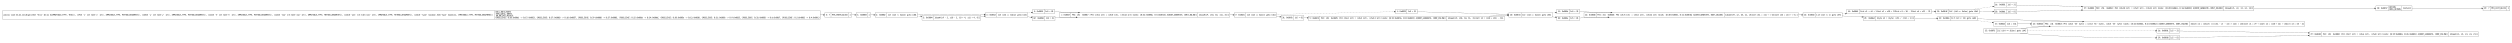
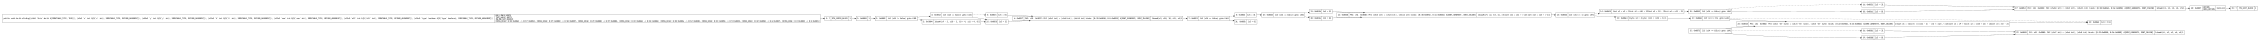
(982, 16) -> (982, 22)
(1406, 18) -> none
(2024, 24) -> (2048, 23)
